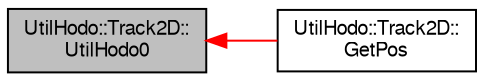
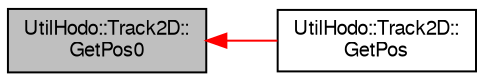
(107, 41) -> (107, 41)
